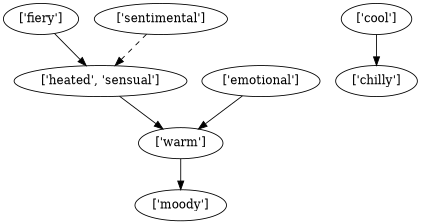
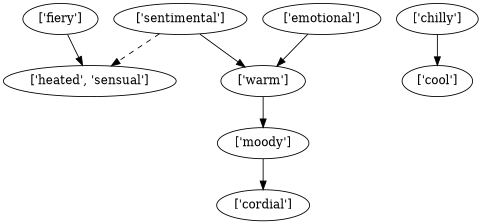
(377, 46) -> (437, 46)
(138, 110) -> (219, 48)
none -> (263, 205)
